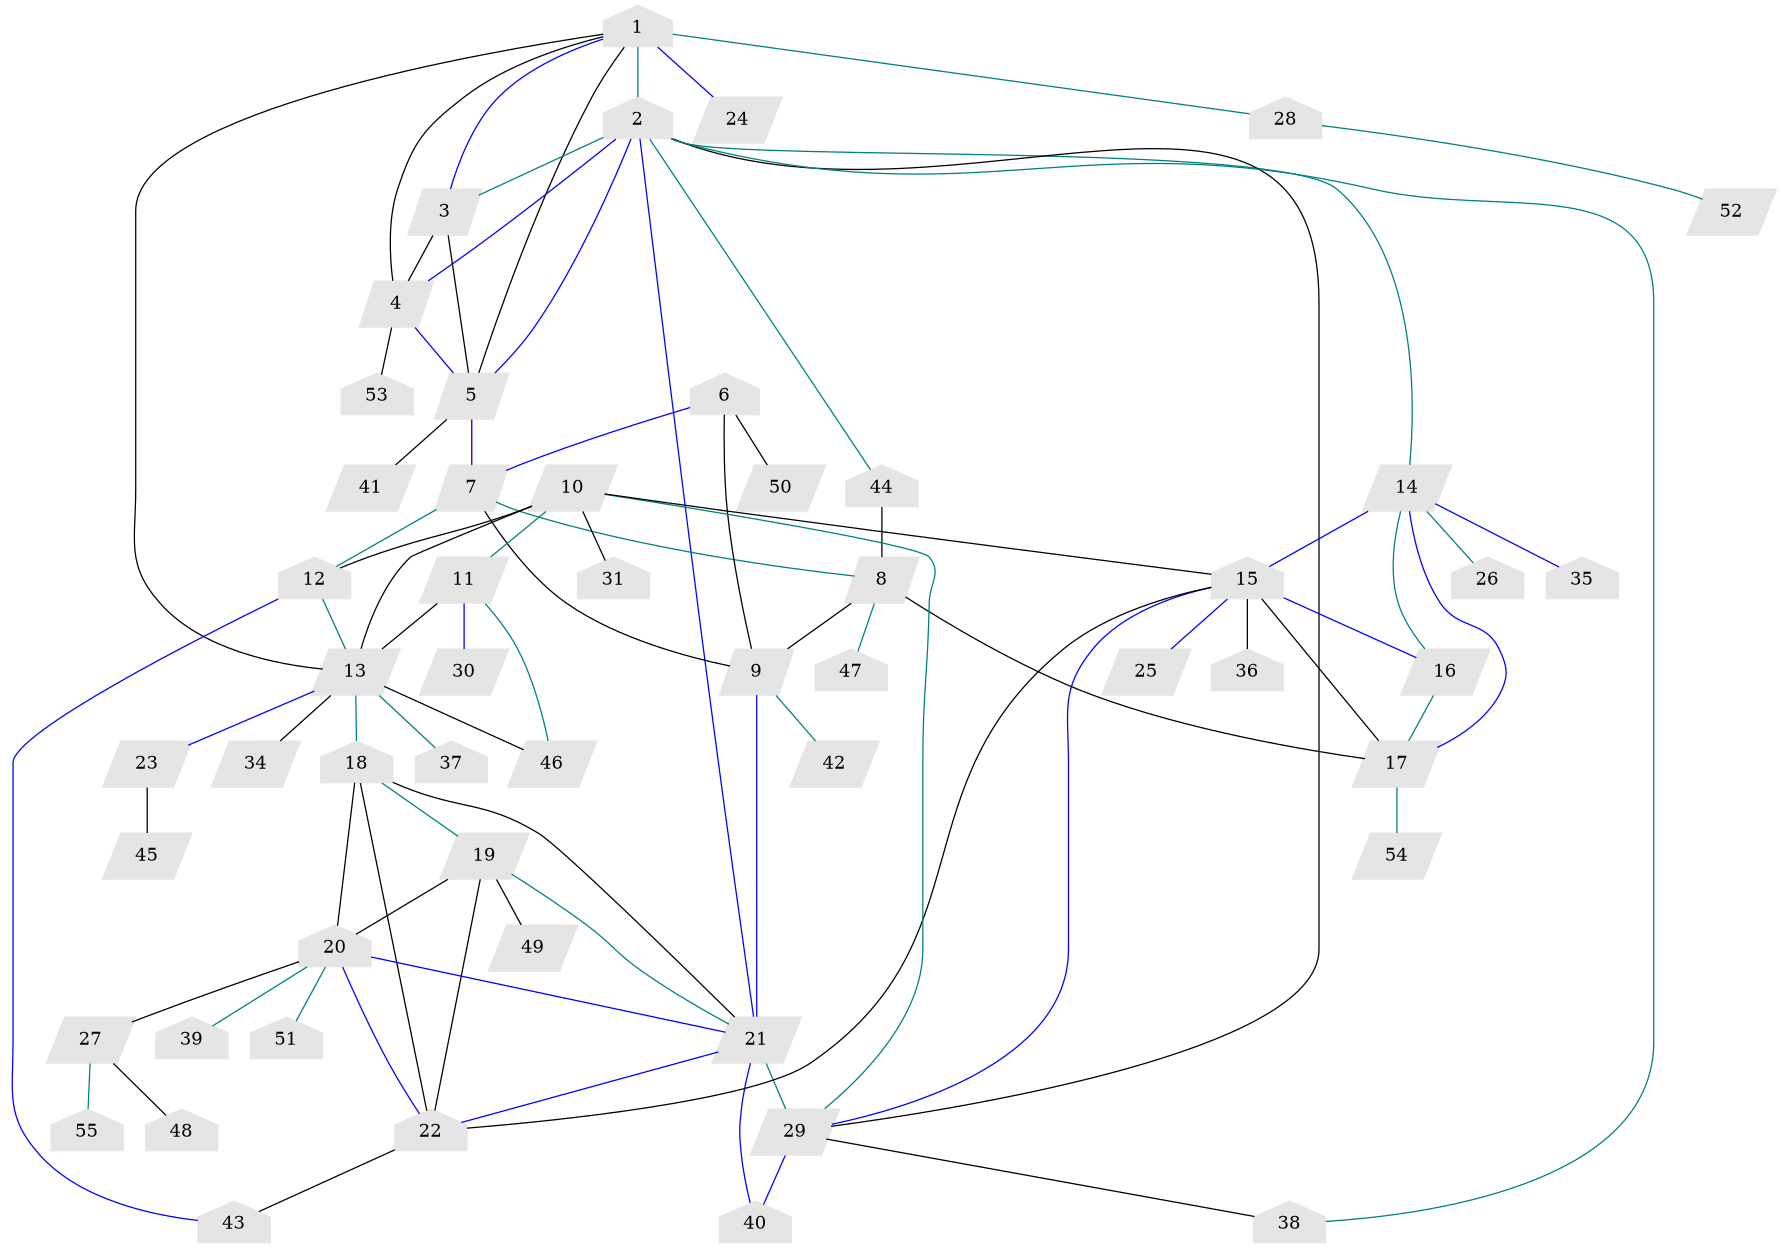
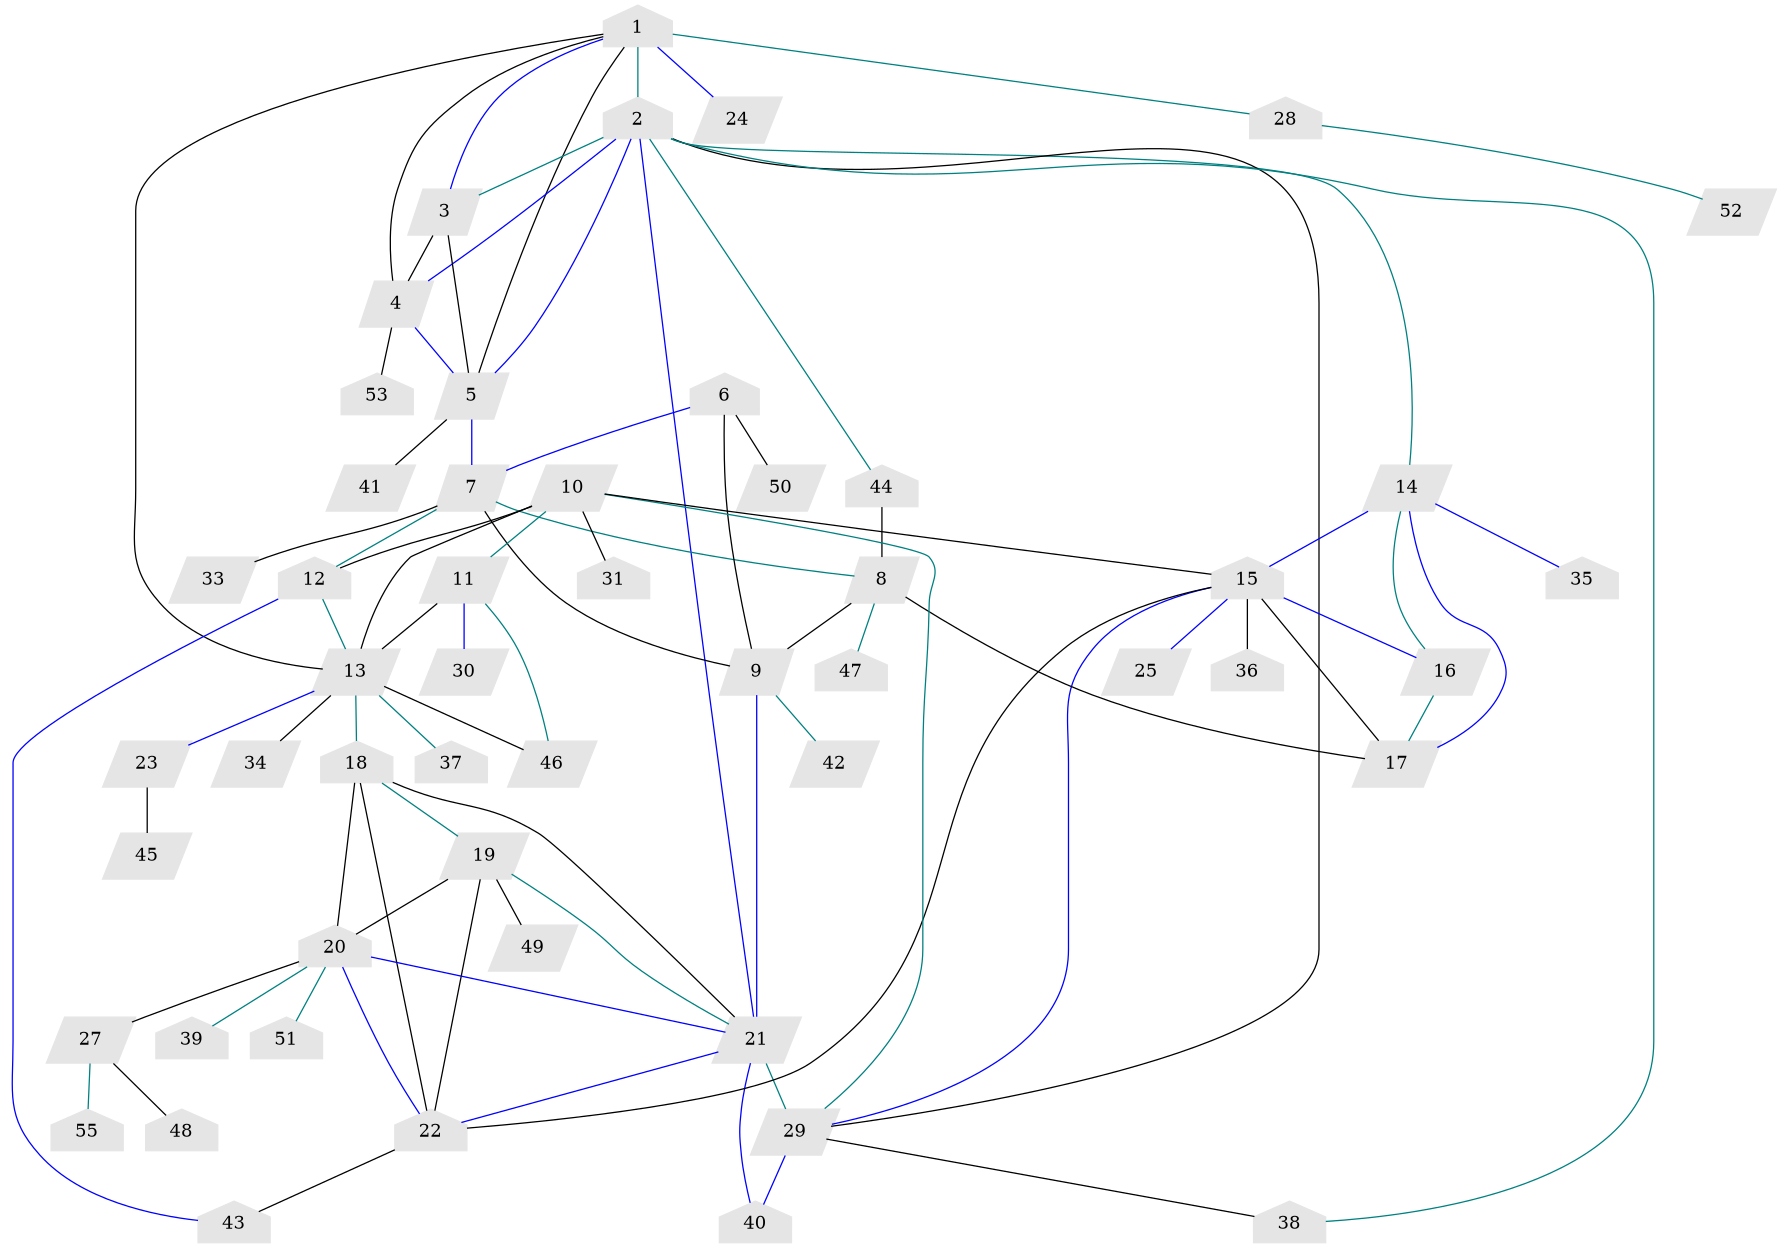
none -> (214, 580)
(1488, 580) -> none
(1397, 856) -> none
